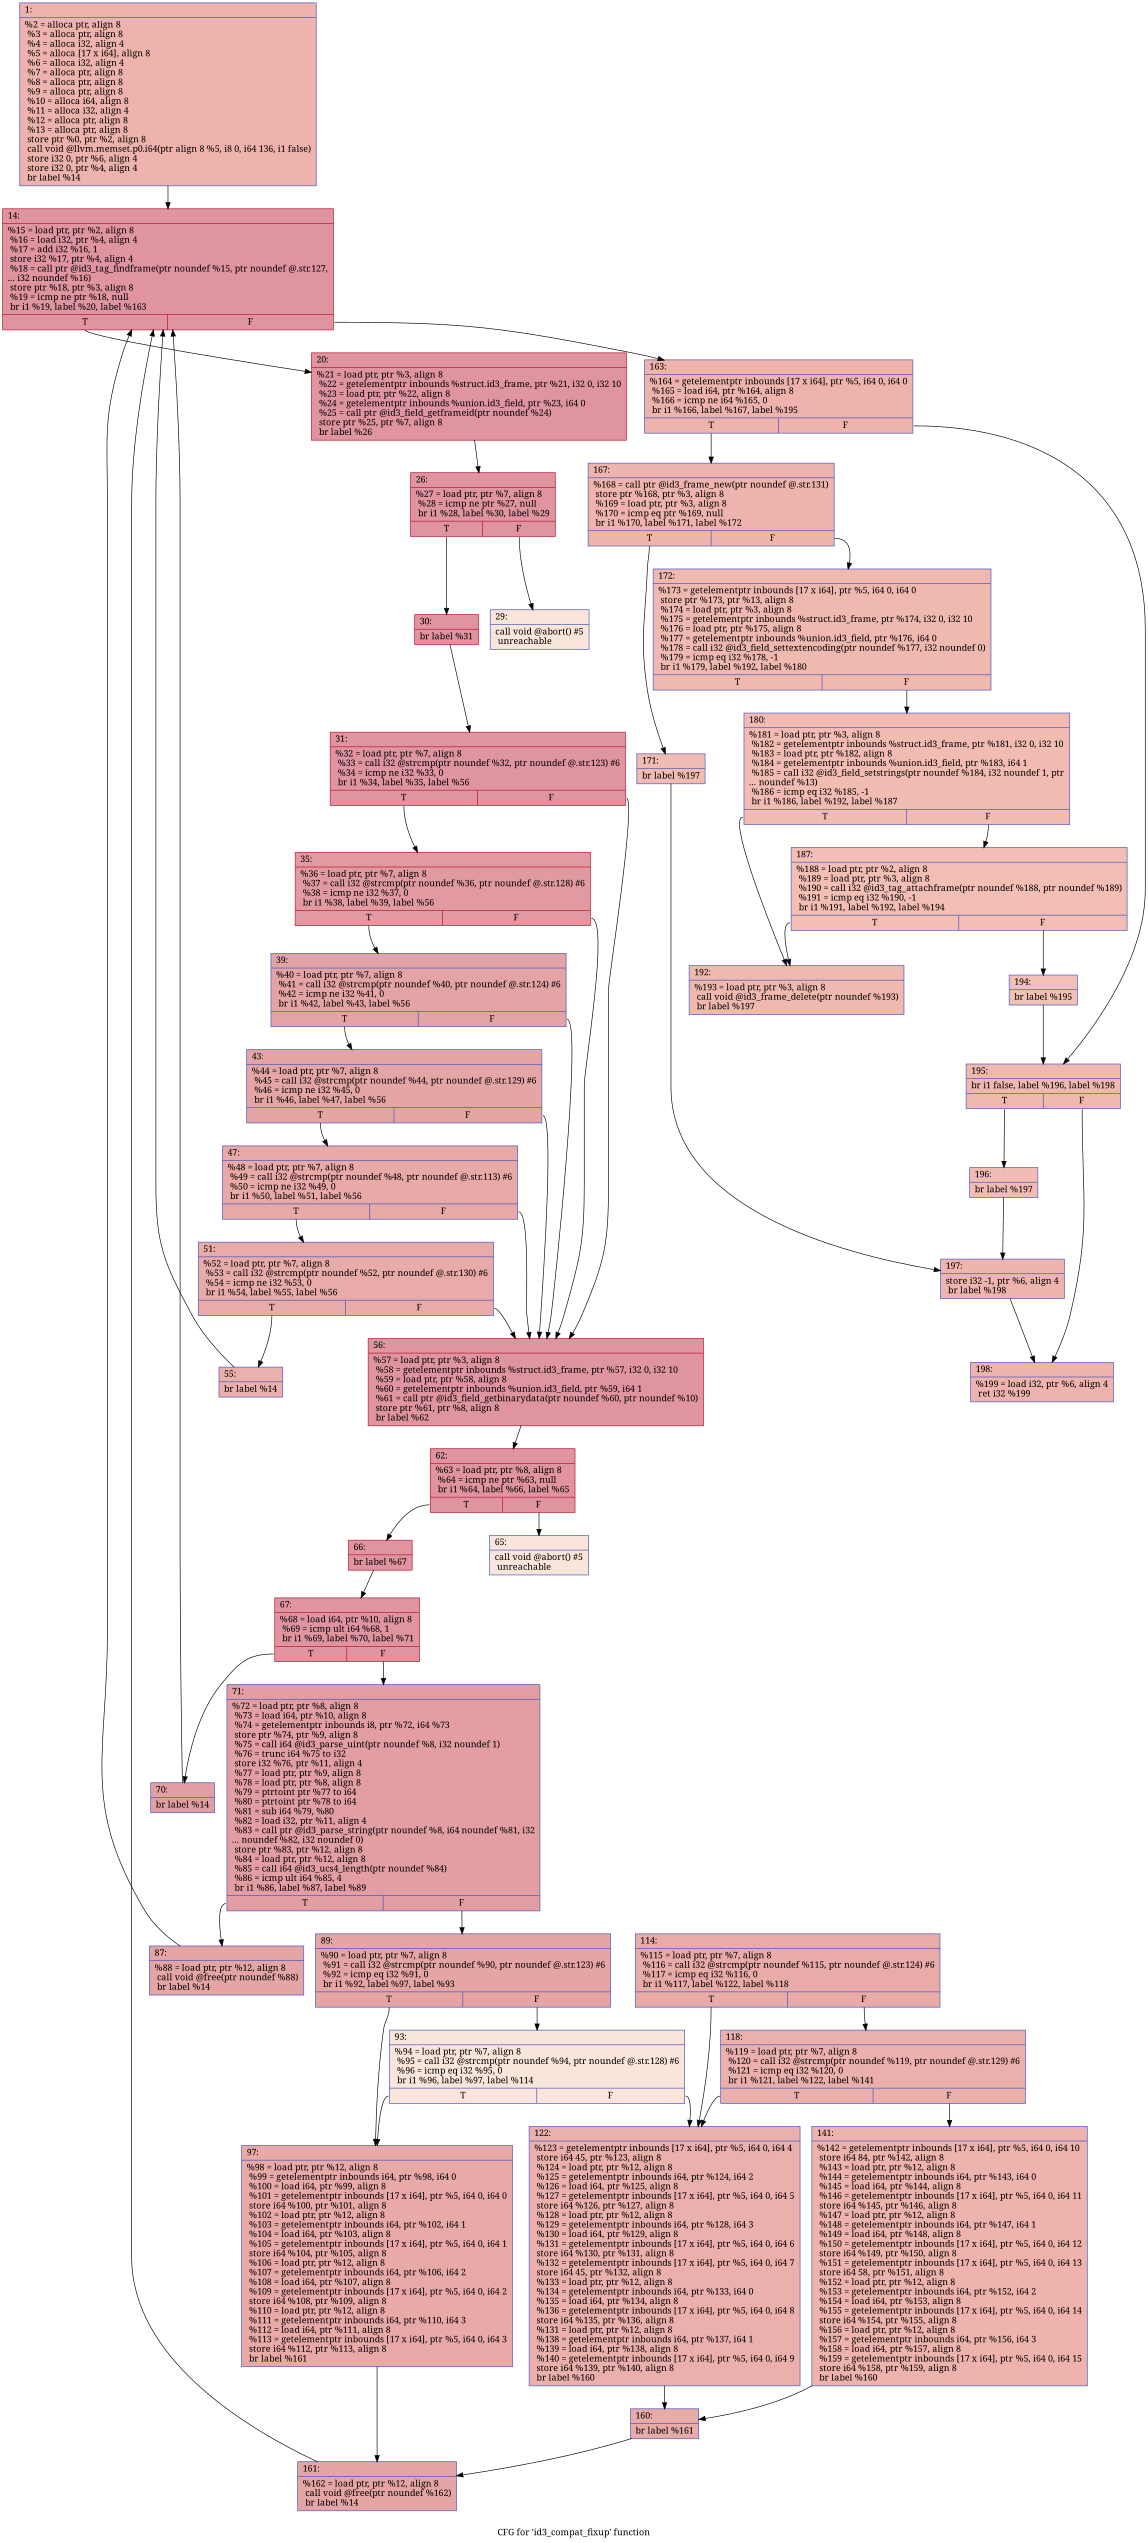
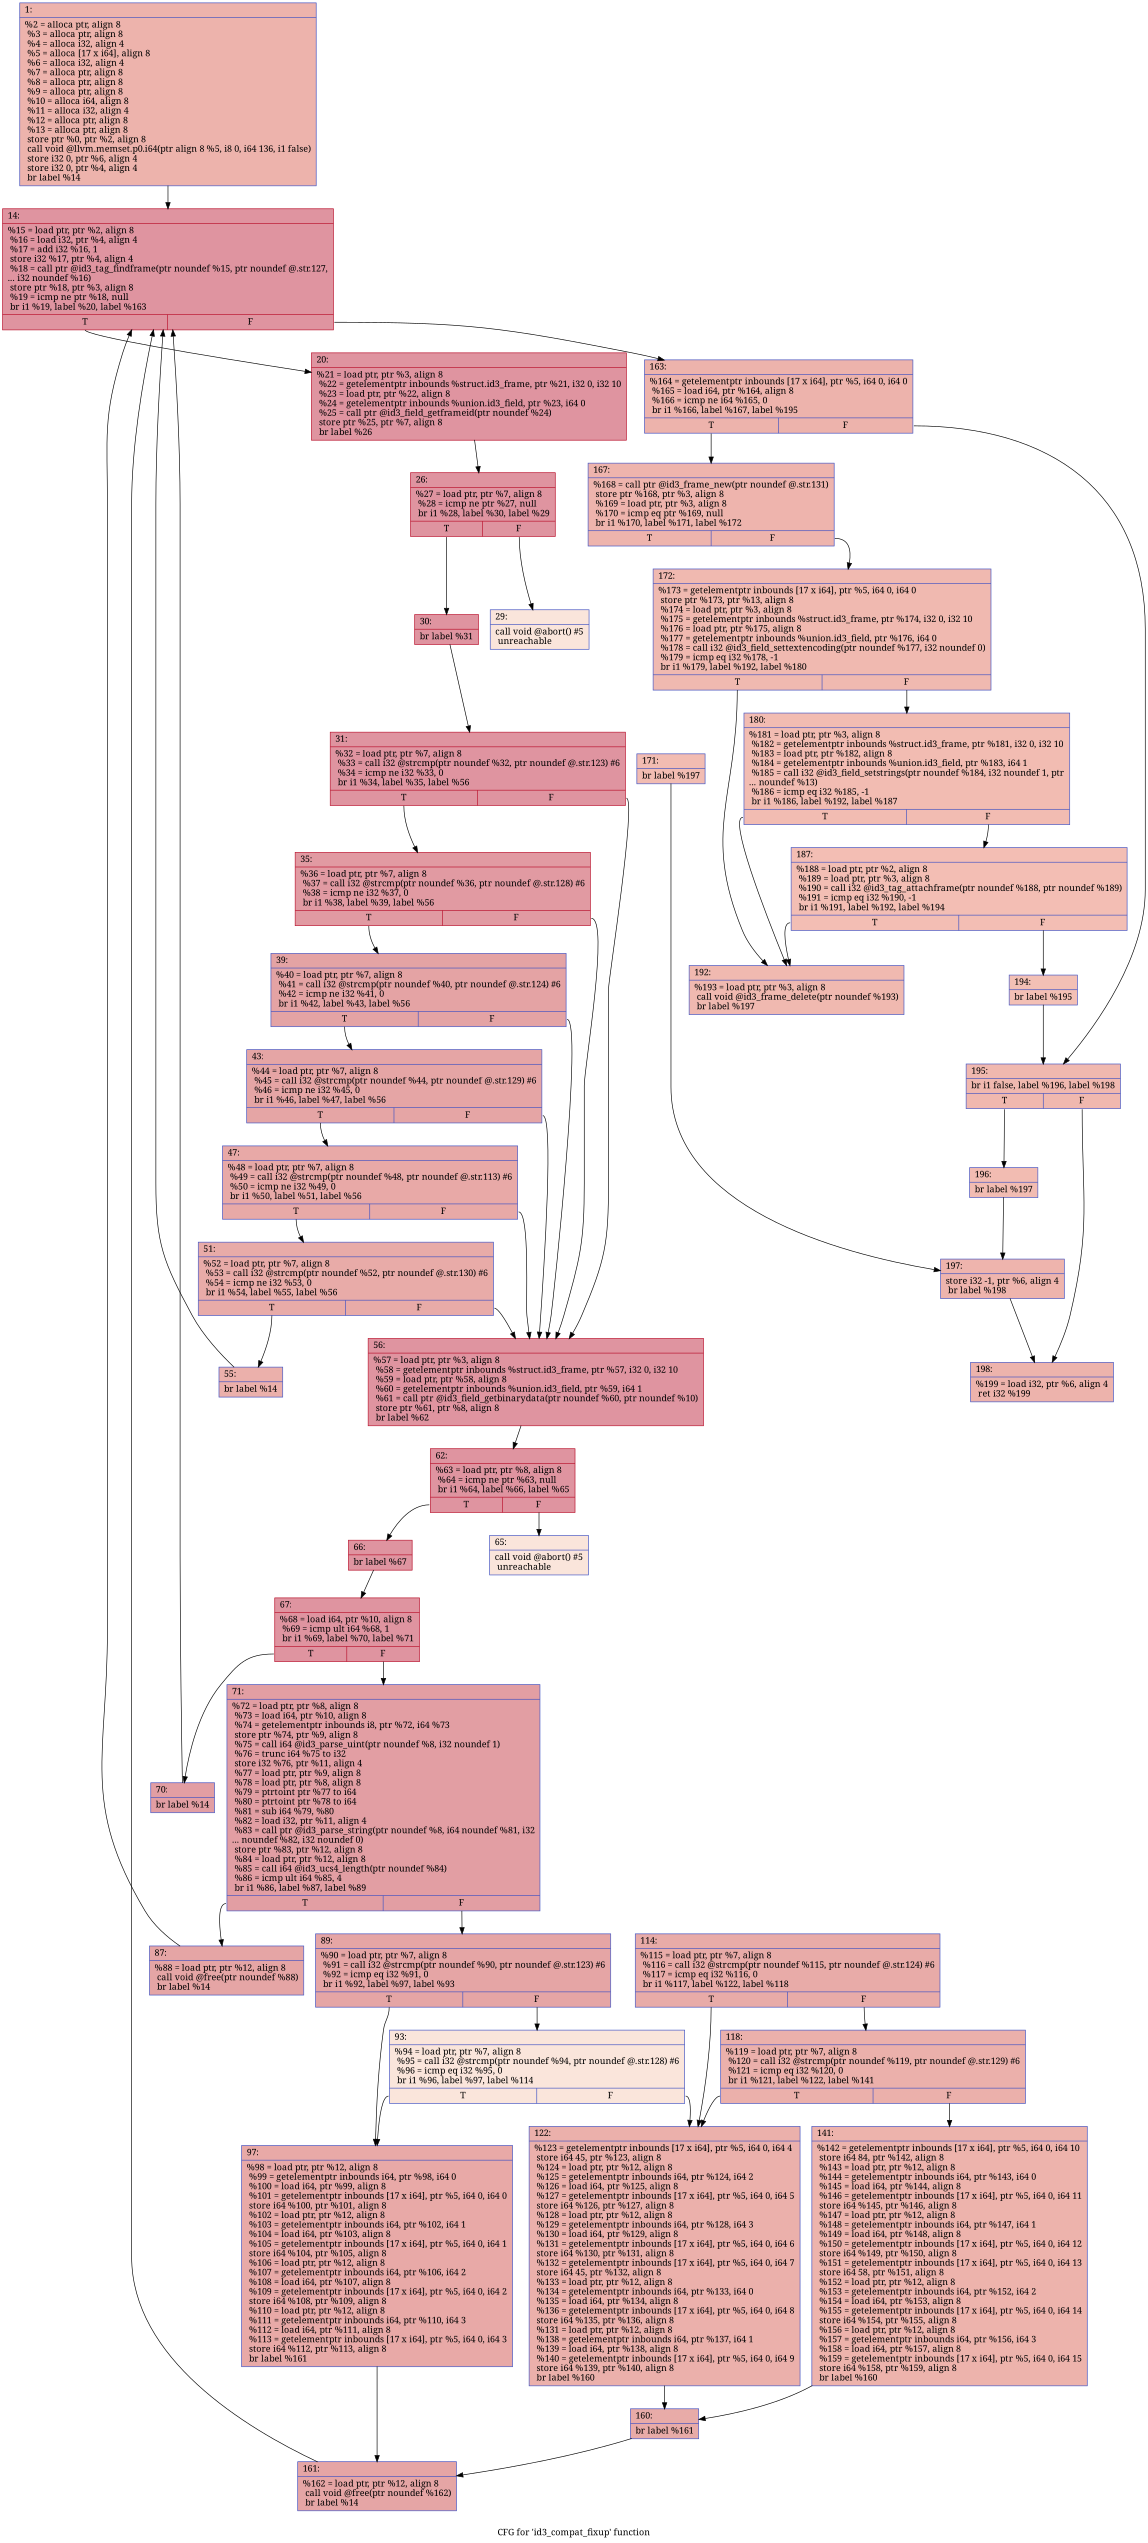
(644, 648) -> none
none -> (724, 830)
